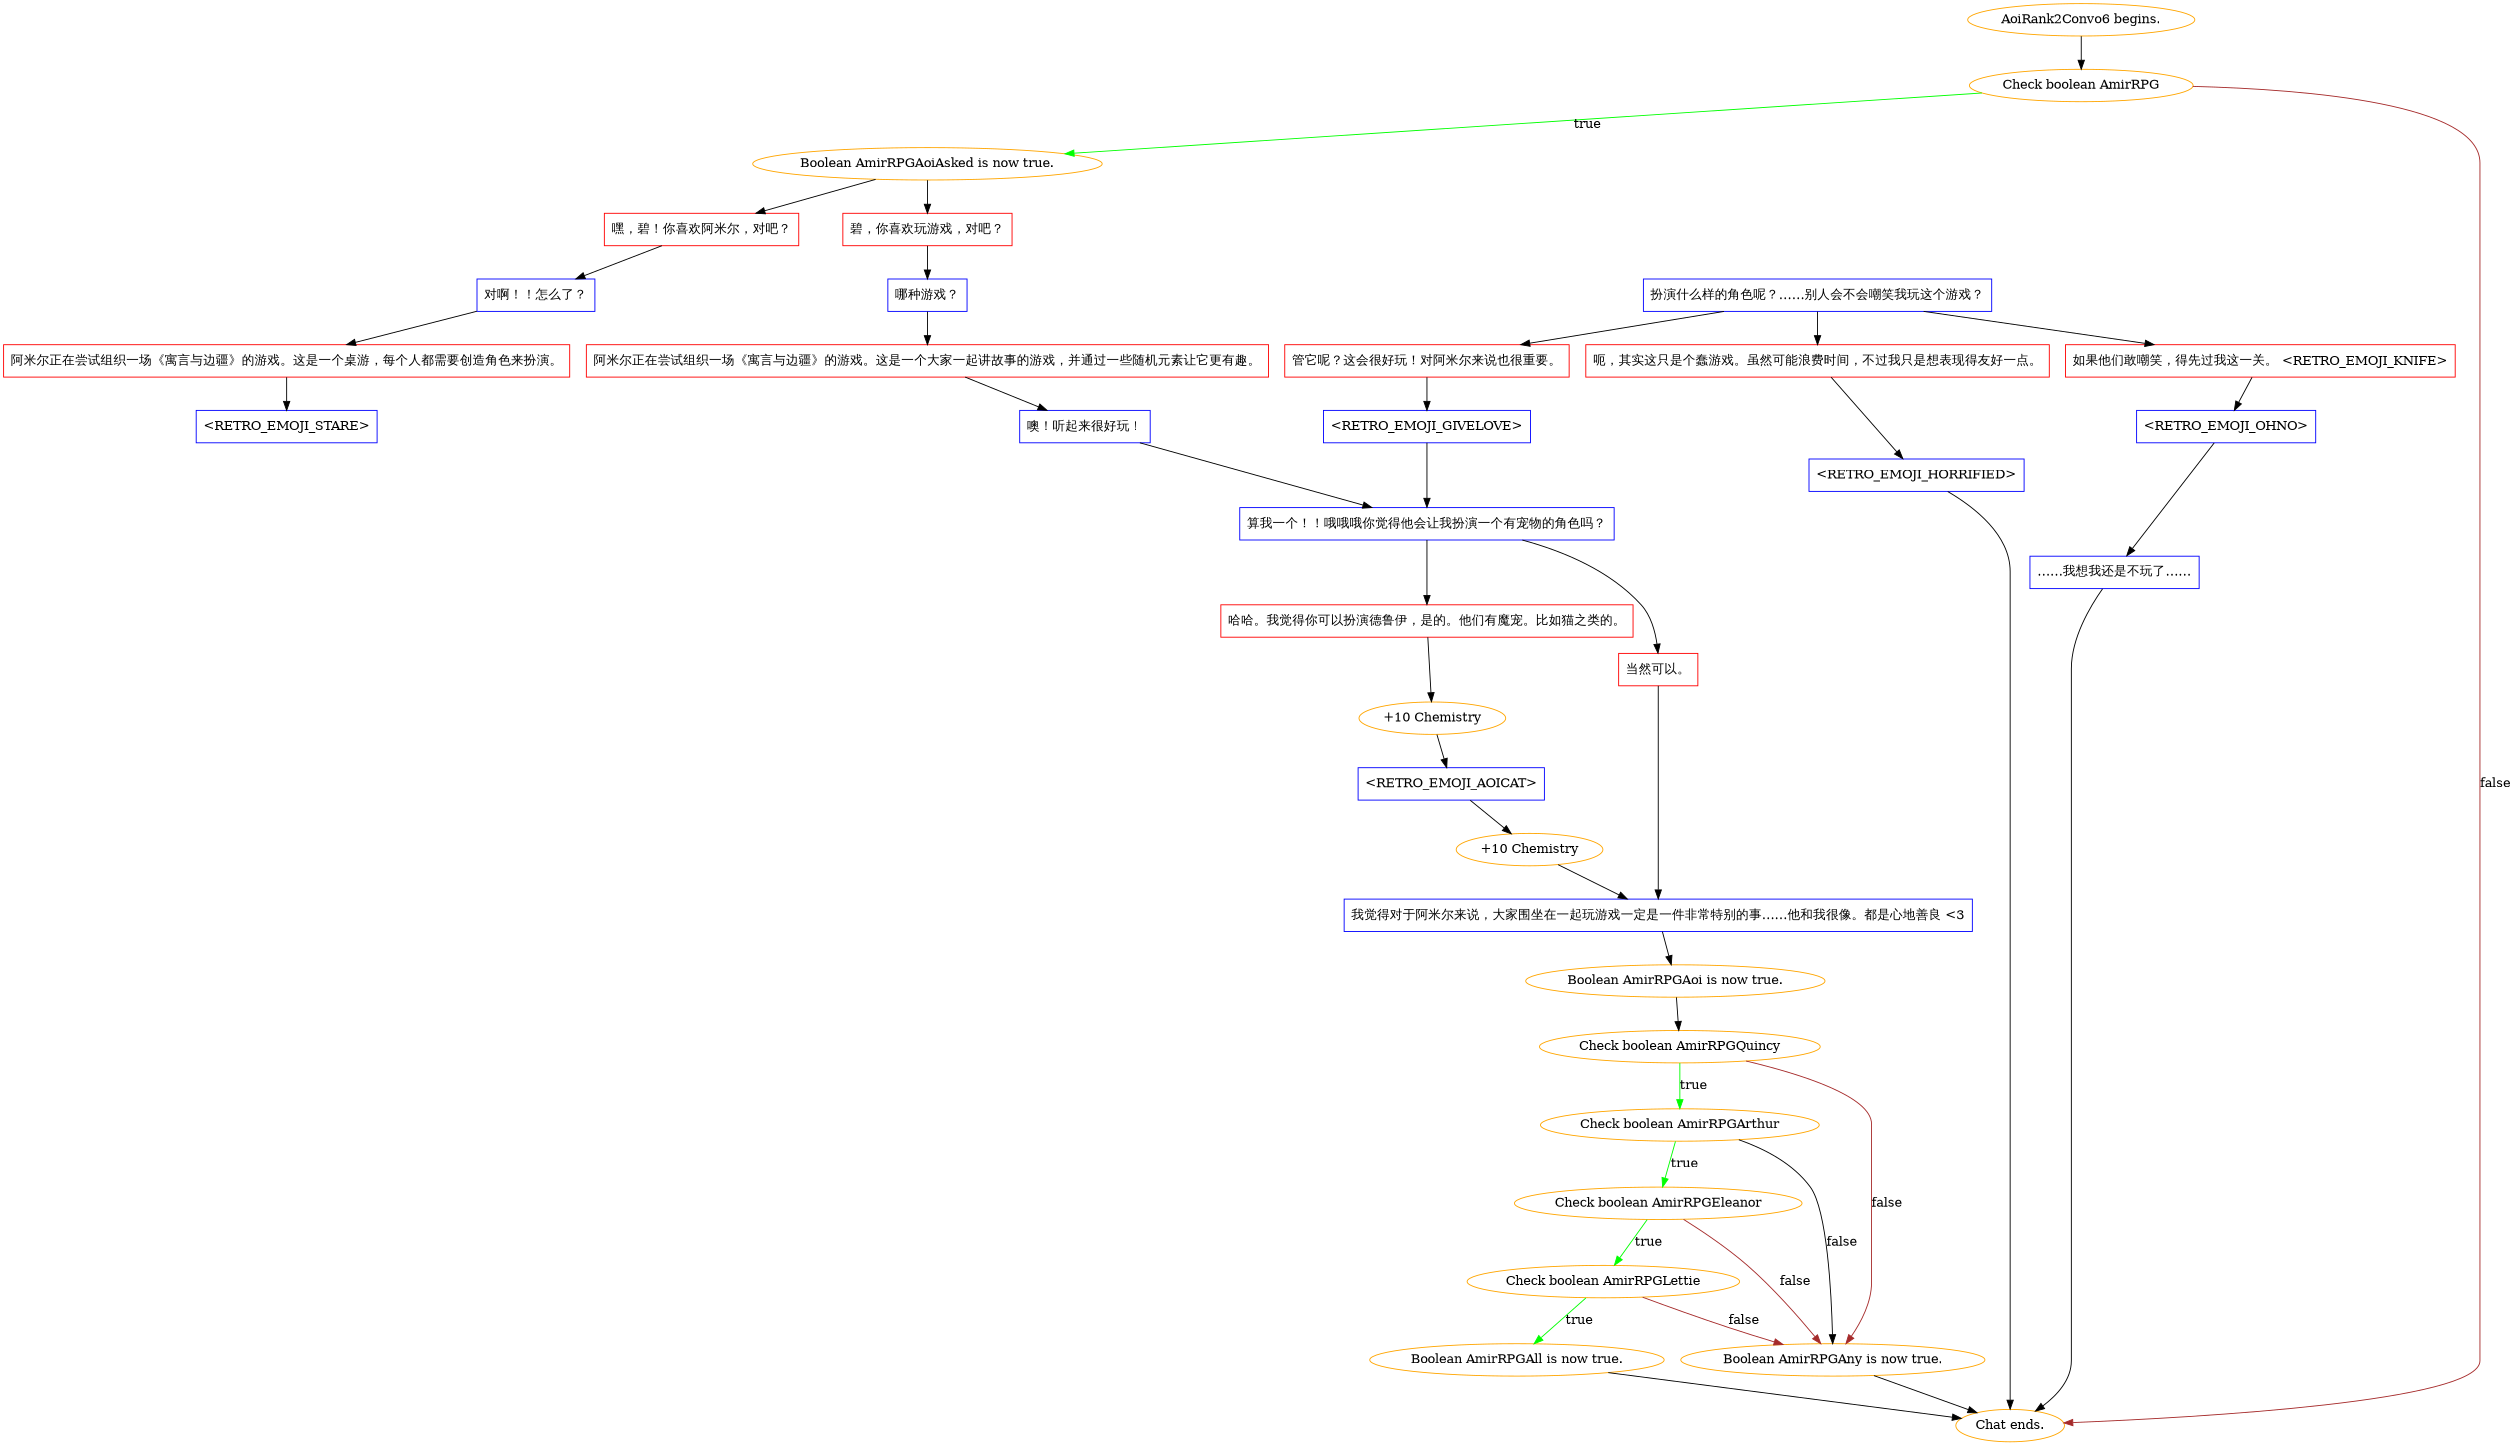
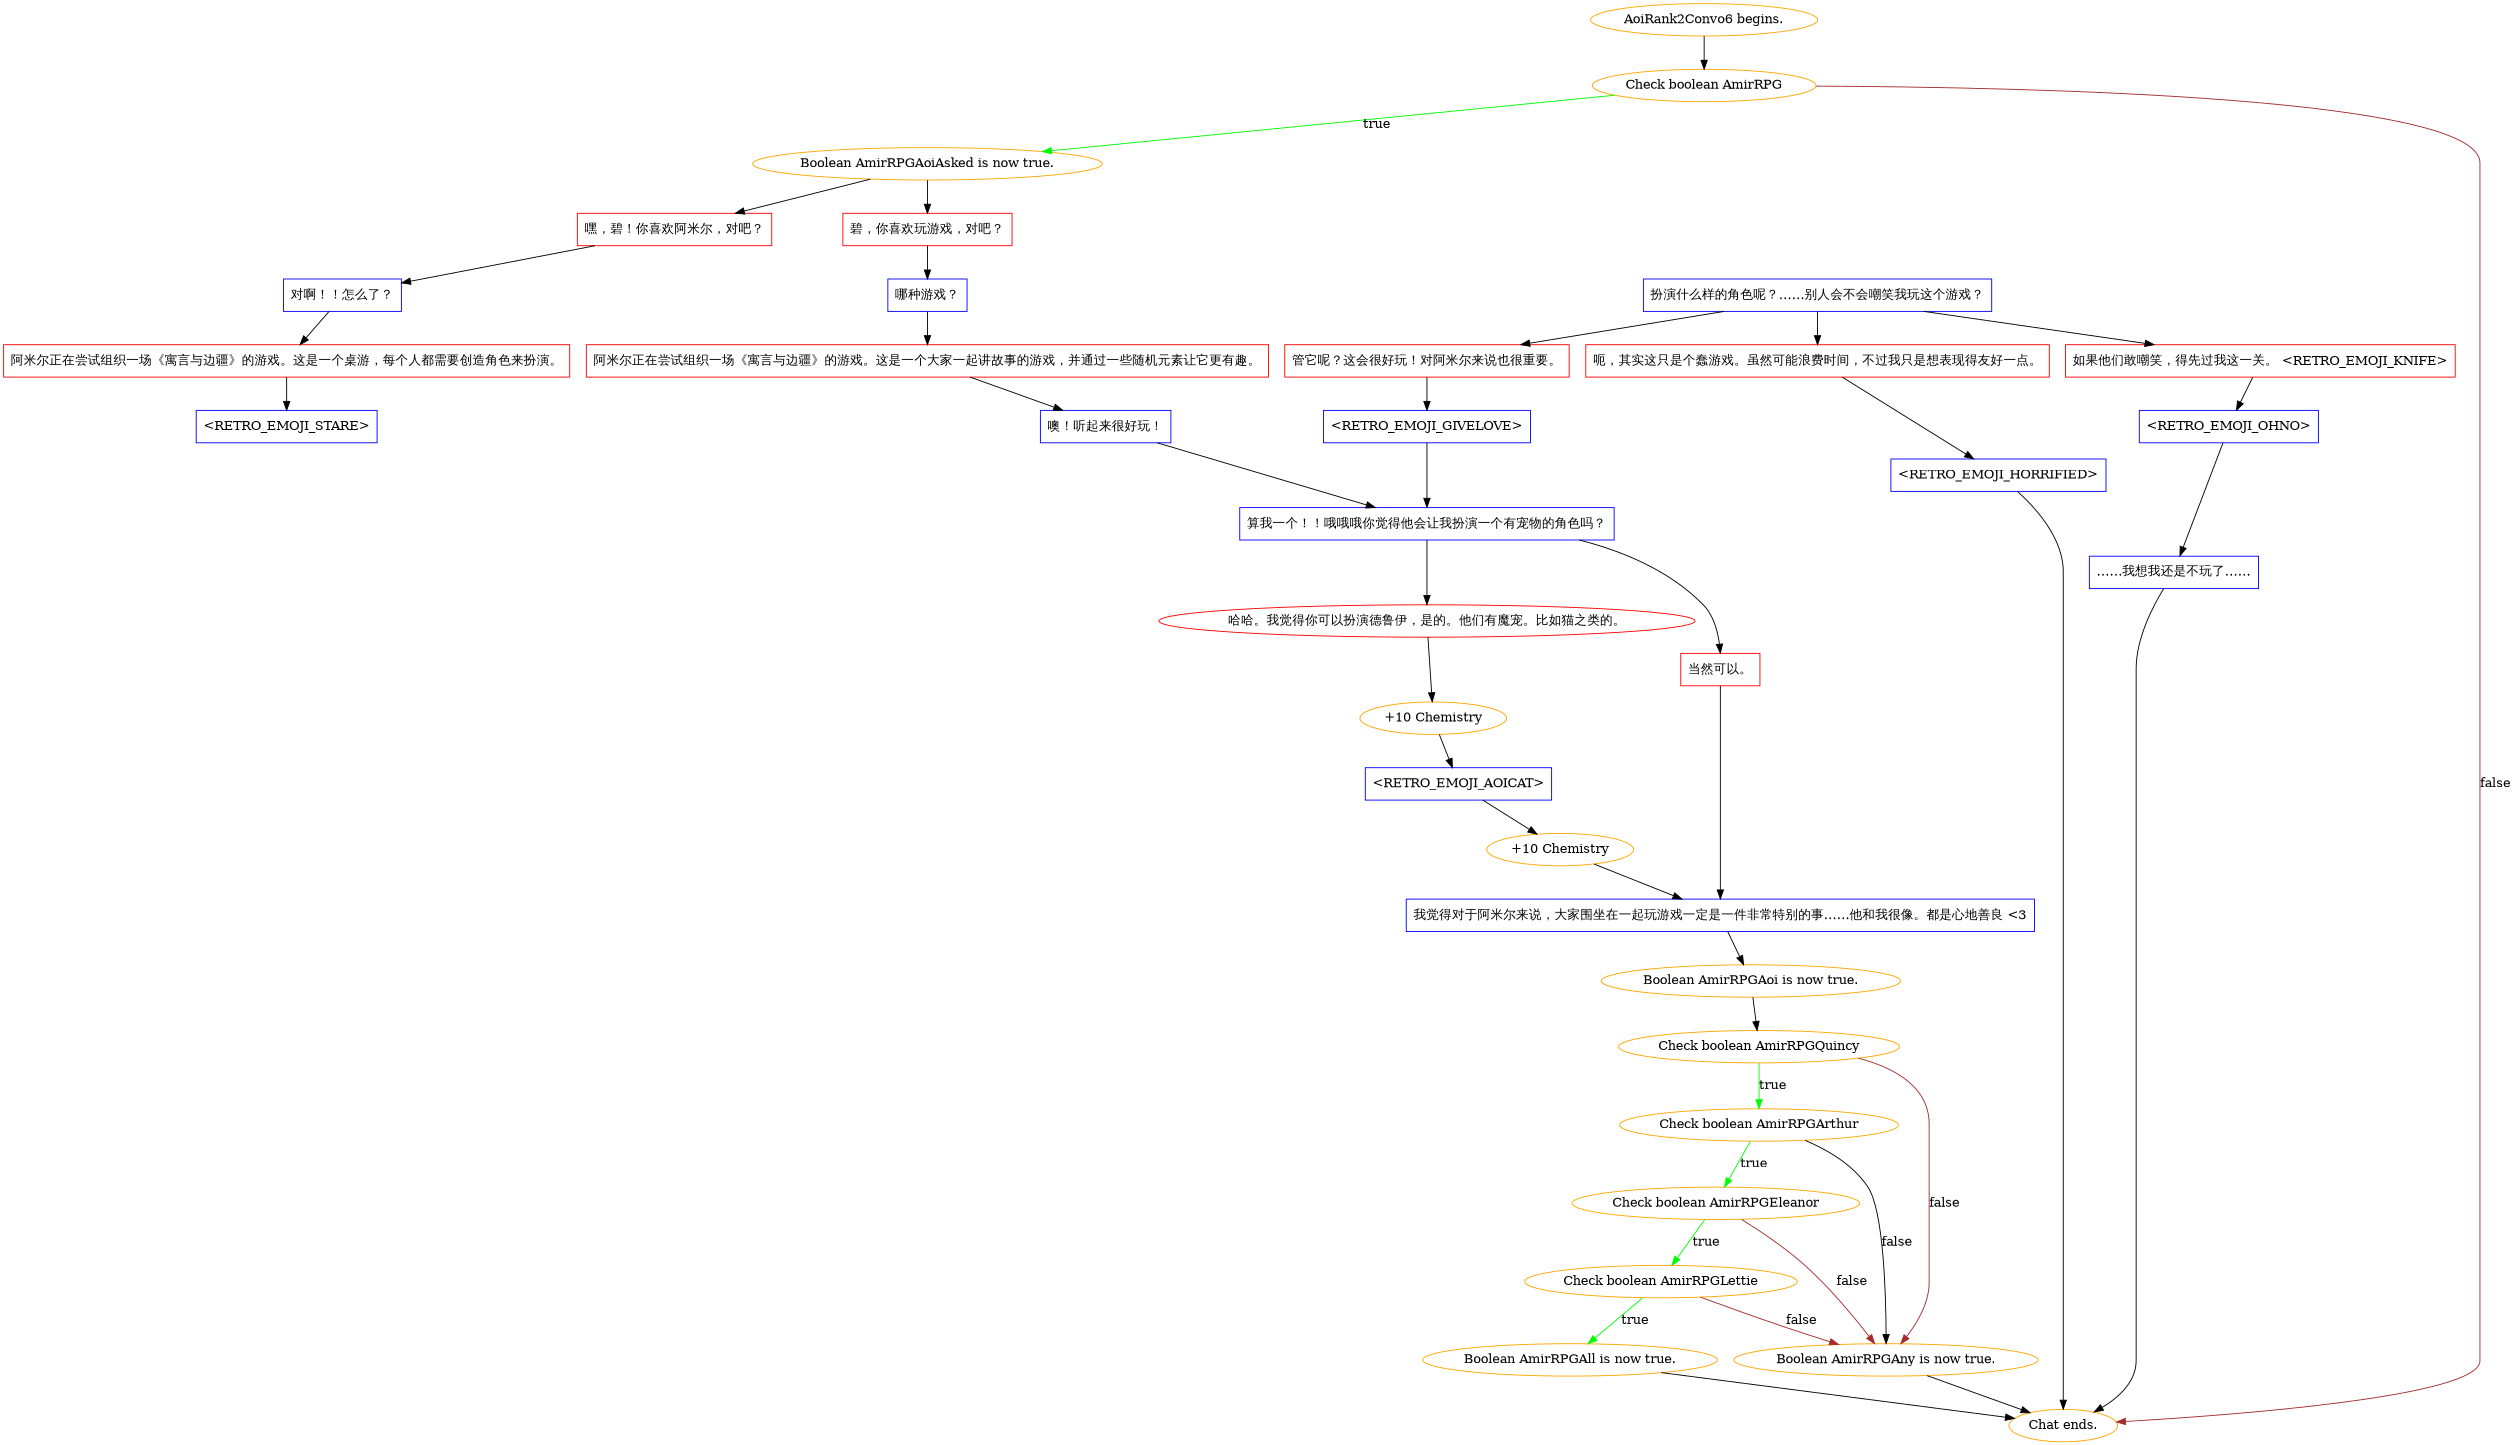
(1427, 621) -> (1427, 621)
